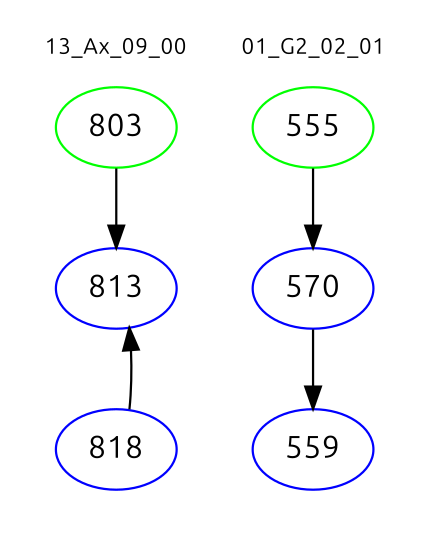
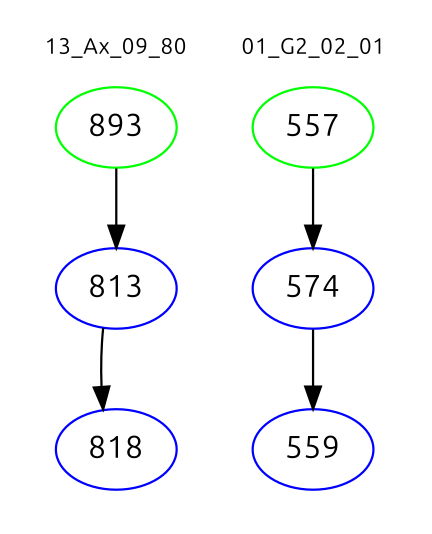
(116, 48) -> (116, 48)
(116, 127) -> (116, 127)
(313, 127) -> (313, 127)
(313, 288) -> (313, 288)
(131, 380) -> (101, 357)
